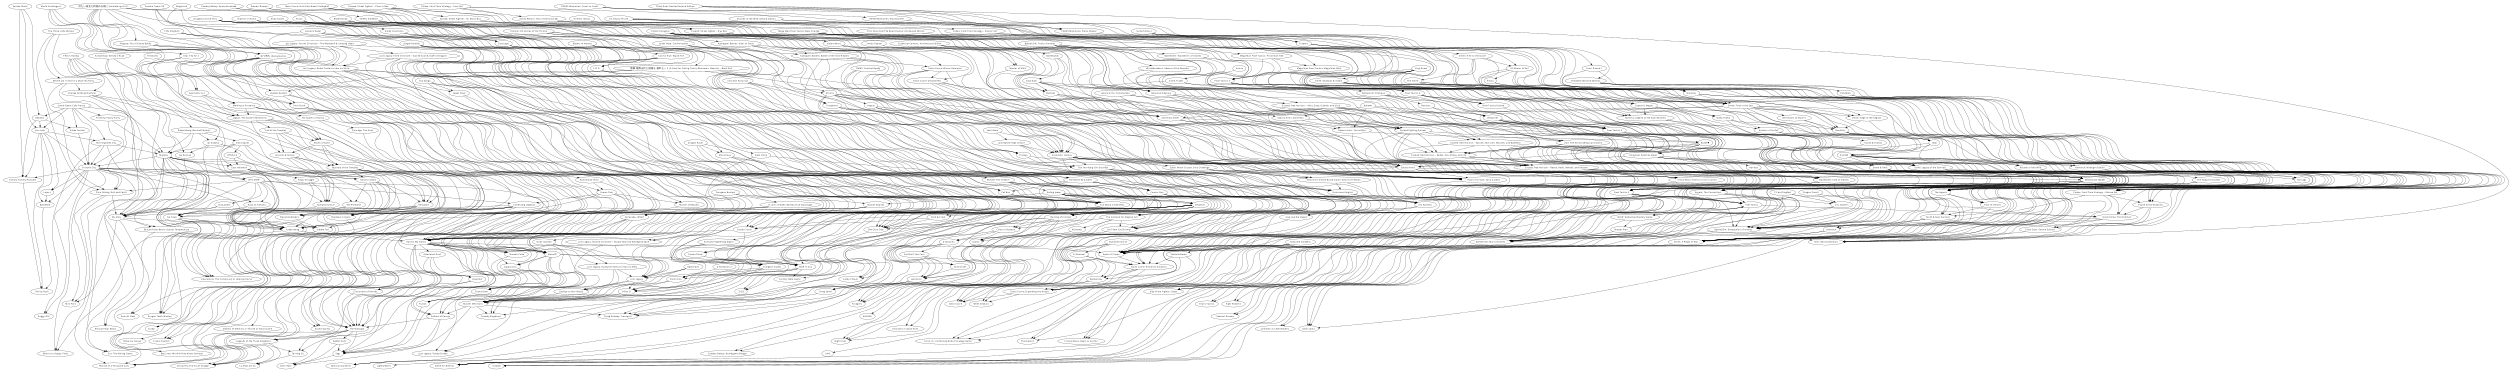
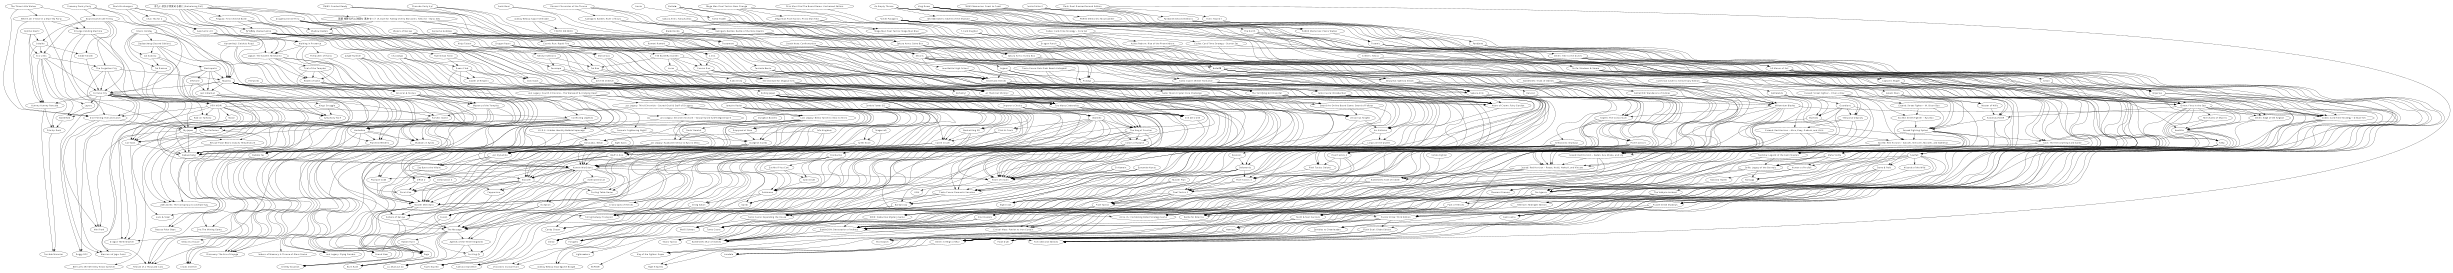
(539, 19) -> (1153, 44)
(756, 19) -> none
(639, 84) -> (669, 61)
(89, 112) -> (89, 12)
(363, 130) -> none
(998, 180) -> (605, 81)
(224, 205) -> (232, 118)
(790, 205) -> (561, 130)
(117, 217) -> (188, 130)
(1629, 223) -> (1068, 204)
(2040, 230) -> (1377, 230)
(1033, 233) -> (901, 171)
none -> (1003, 242)
(1097, 249) -> none
none -> (54, 254)
(696, 254) -> (743, 130)
(666, 258) -> (554, 185)
(506, 273) -> (456, 216)
(227, 279) -> (184, 205)
(637, 279) -> (500, 155)
(1157, 282) -> (1231, 124)
(653, 285) -> (415, 186)
(1067, 287) -> none
(491, 316) -> (290, 267)
(152, 329) -> none
(1081, 341) -> none
